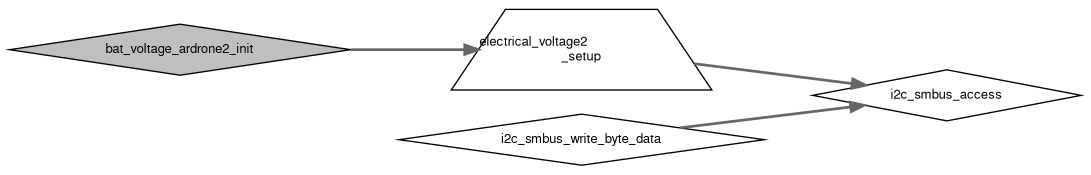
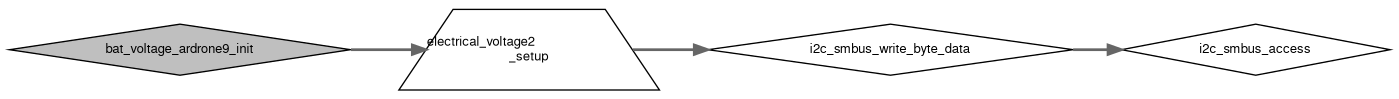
(180, 50) -> (180, 50)
(773, 74) -> (663, 50)
